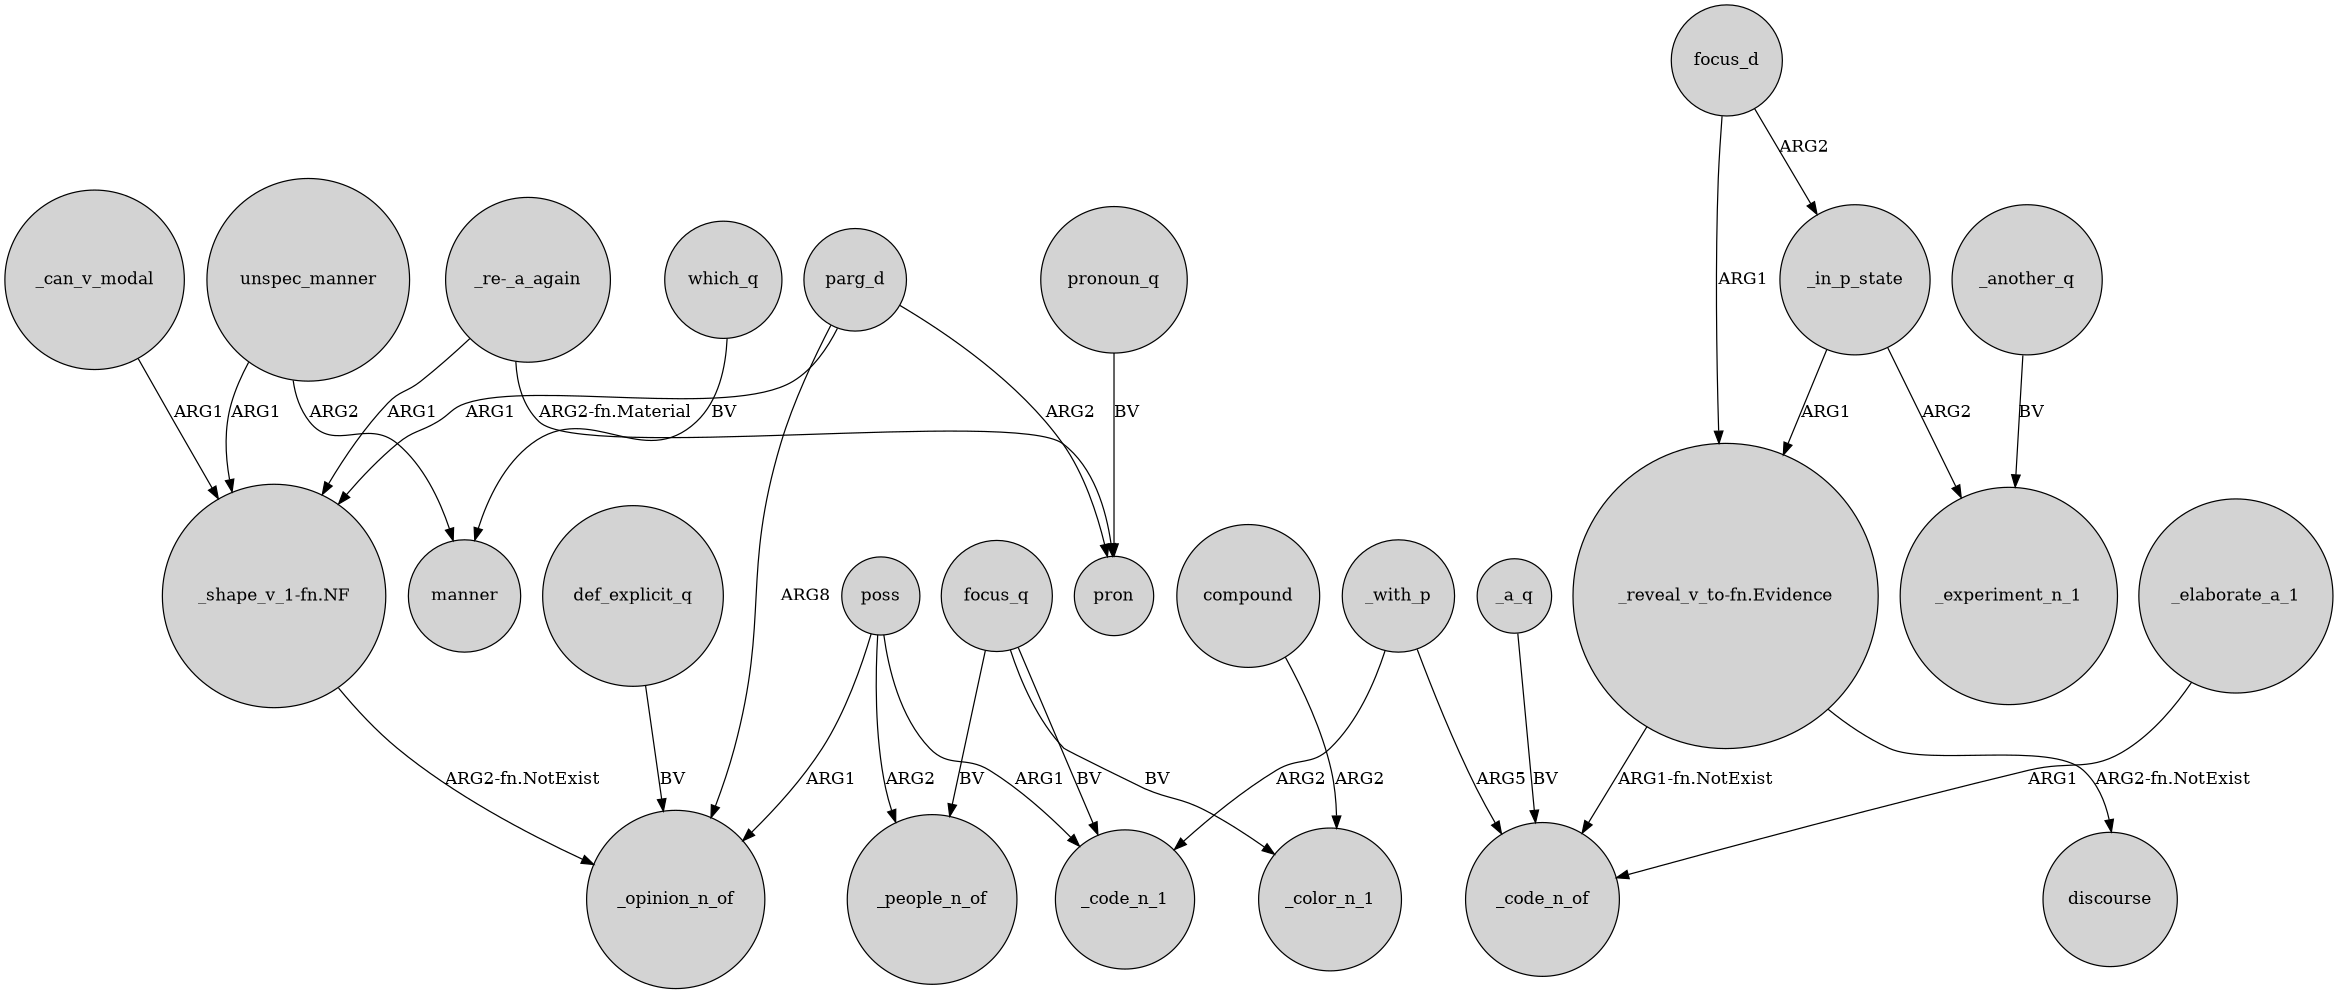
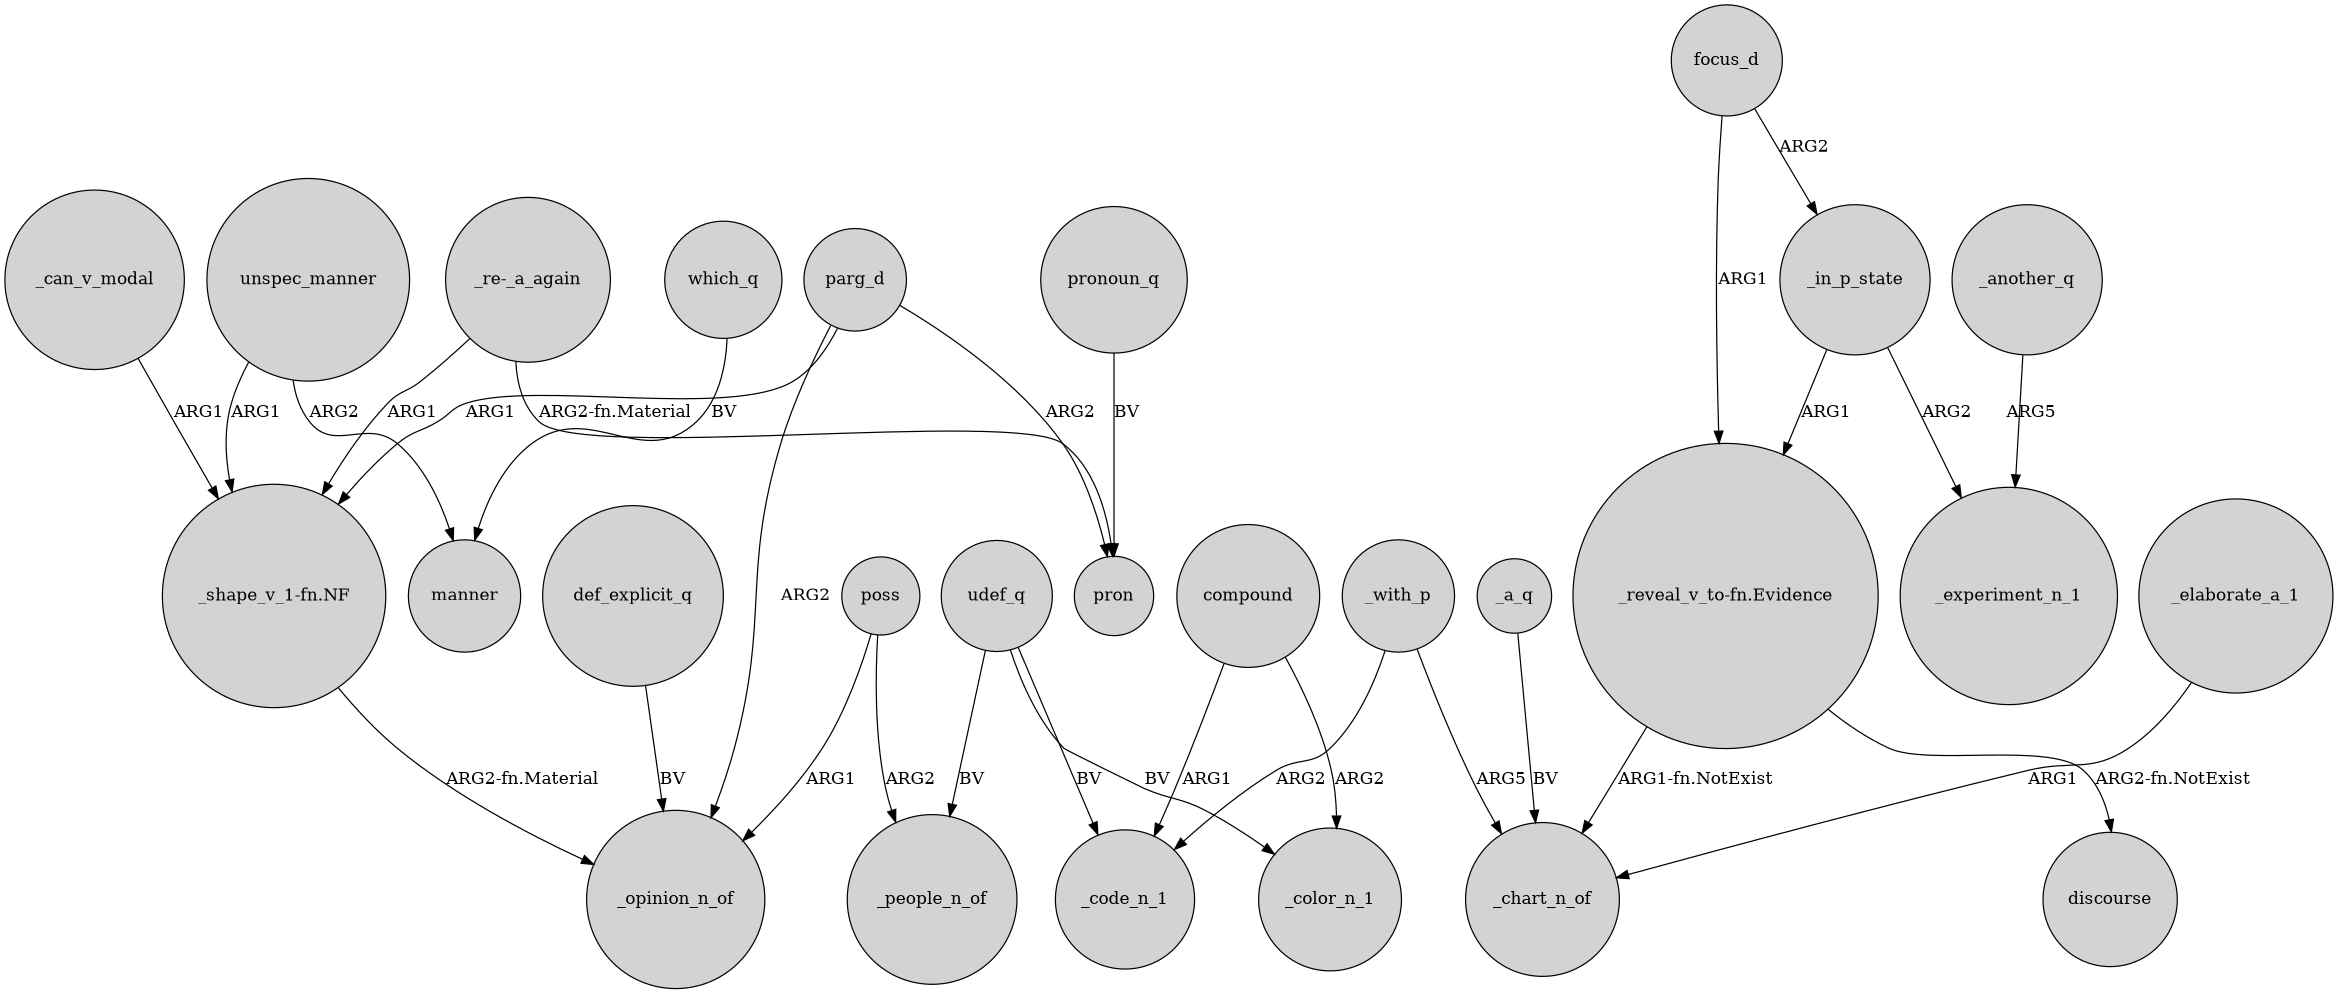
(2031, 413) -> (2031, 413)
(806, 596) -> (806, 596)
(997, 596) -> (997, 596)
(949, 760) -> (1193, 745)
(523, 779) -> (523, 779)
(1543, 899) -> (1543, 899)
